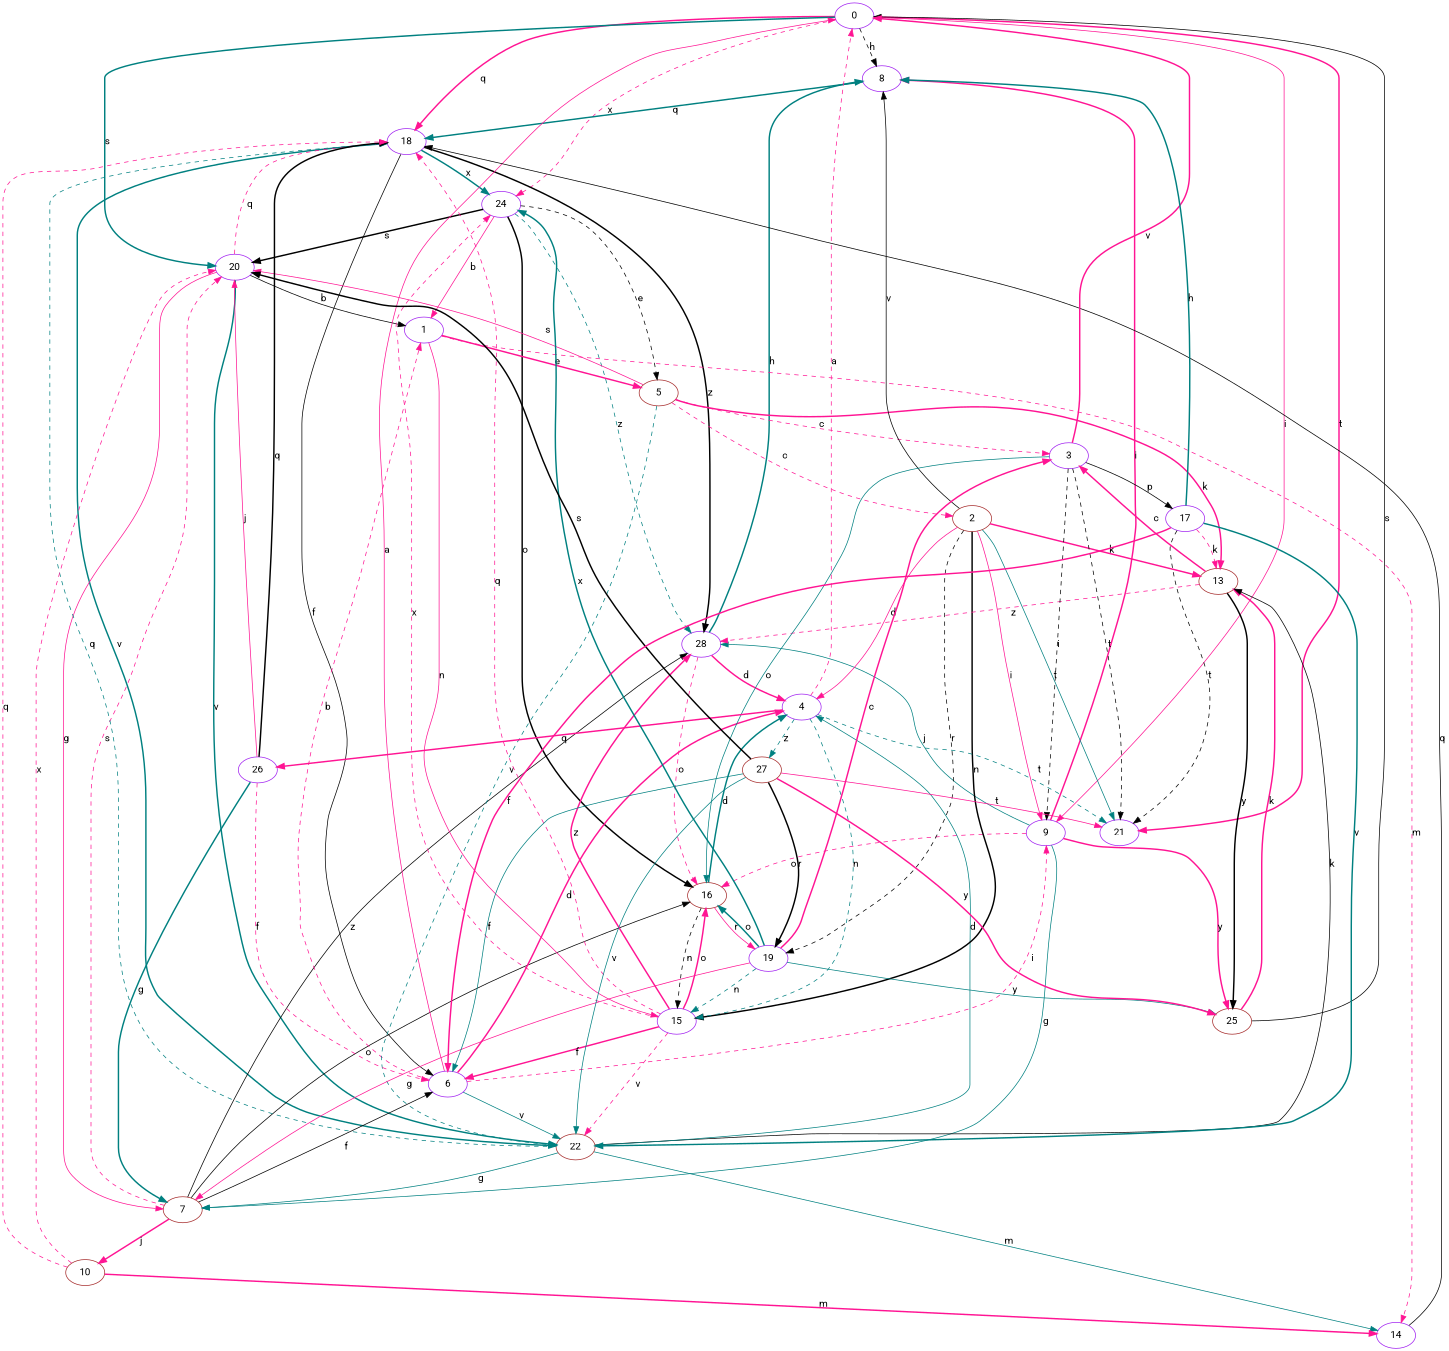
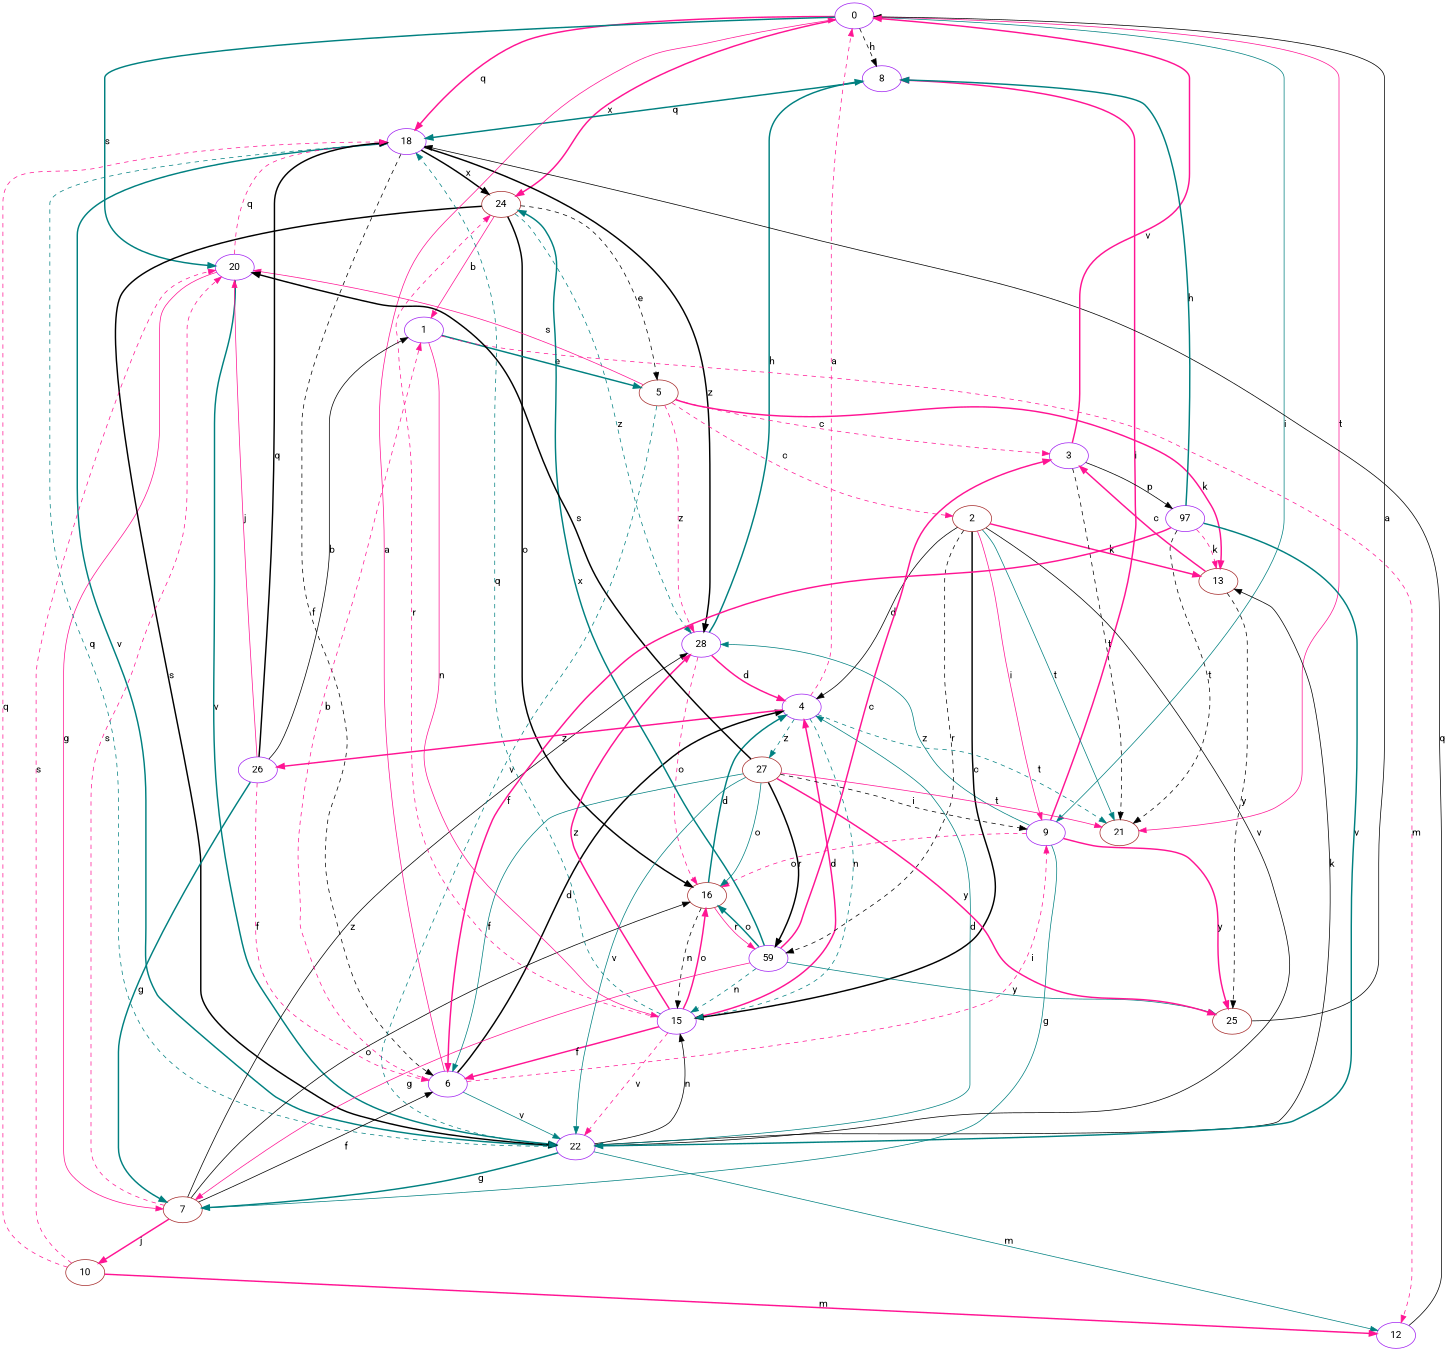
(661, 75) -> (661, 75)
(453, 169) -> (453, 169)
(501, 204) -> (501, 204)
(372, 235) -> (164, 653)
(1284, 276) -> (1284, 276)
(1339, 281) -> (1339, 281)
(323, 305) -> (329, 539)
(886, 317) -> (1238, 1052)
(538, 361) -> (538, 361)
(1185, 519) -> (1185, 519)
(1387, 519) -> (1387, 519)
(817, 597) -> (751, 835)
(495, 604) -> (495, 604)
(890, 610) -> (890, 610)
(414, 613) -> (414, 613)
(964, 613) -> (678, 515)
(313, 622) -> (313, 622)
(1058, 641) -> (900, 803)
(564, 738) -> (564, 738)
(925, 738) -> (925, 738)
(39, 770) -> (39, 770)
(976, 770) -> (976, 770)
(1242, 795) -> (1242, 795)
(1269, 797) -> none
(1119, 833) -> (1119, 833)
(575, 868) -> (575, 868)
none -> (835, 913)
(768, 958) -> (768, 958)
none -> (672, 1120)
(576, 1147) -> (576, 1147)
(385, 1191) -> (385, 1191)
(1396, 1335) -> (1396, 1335)
